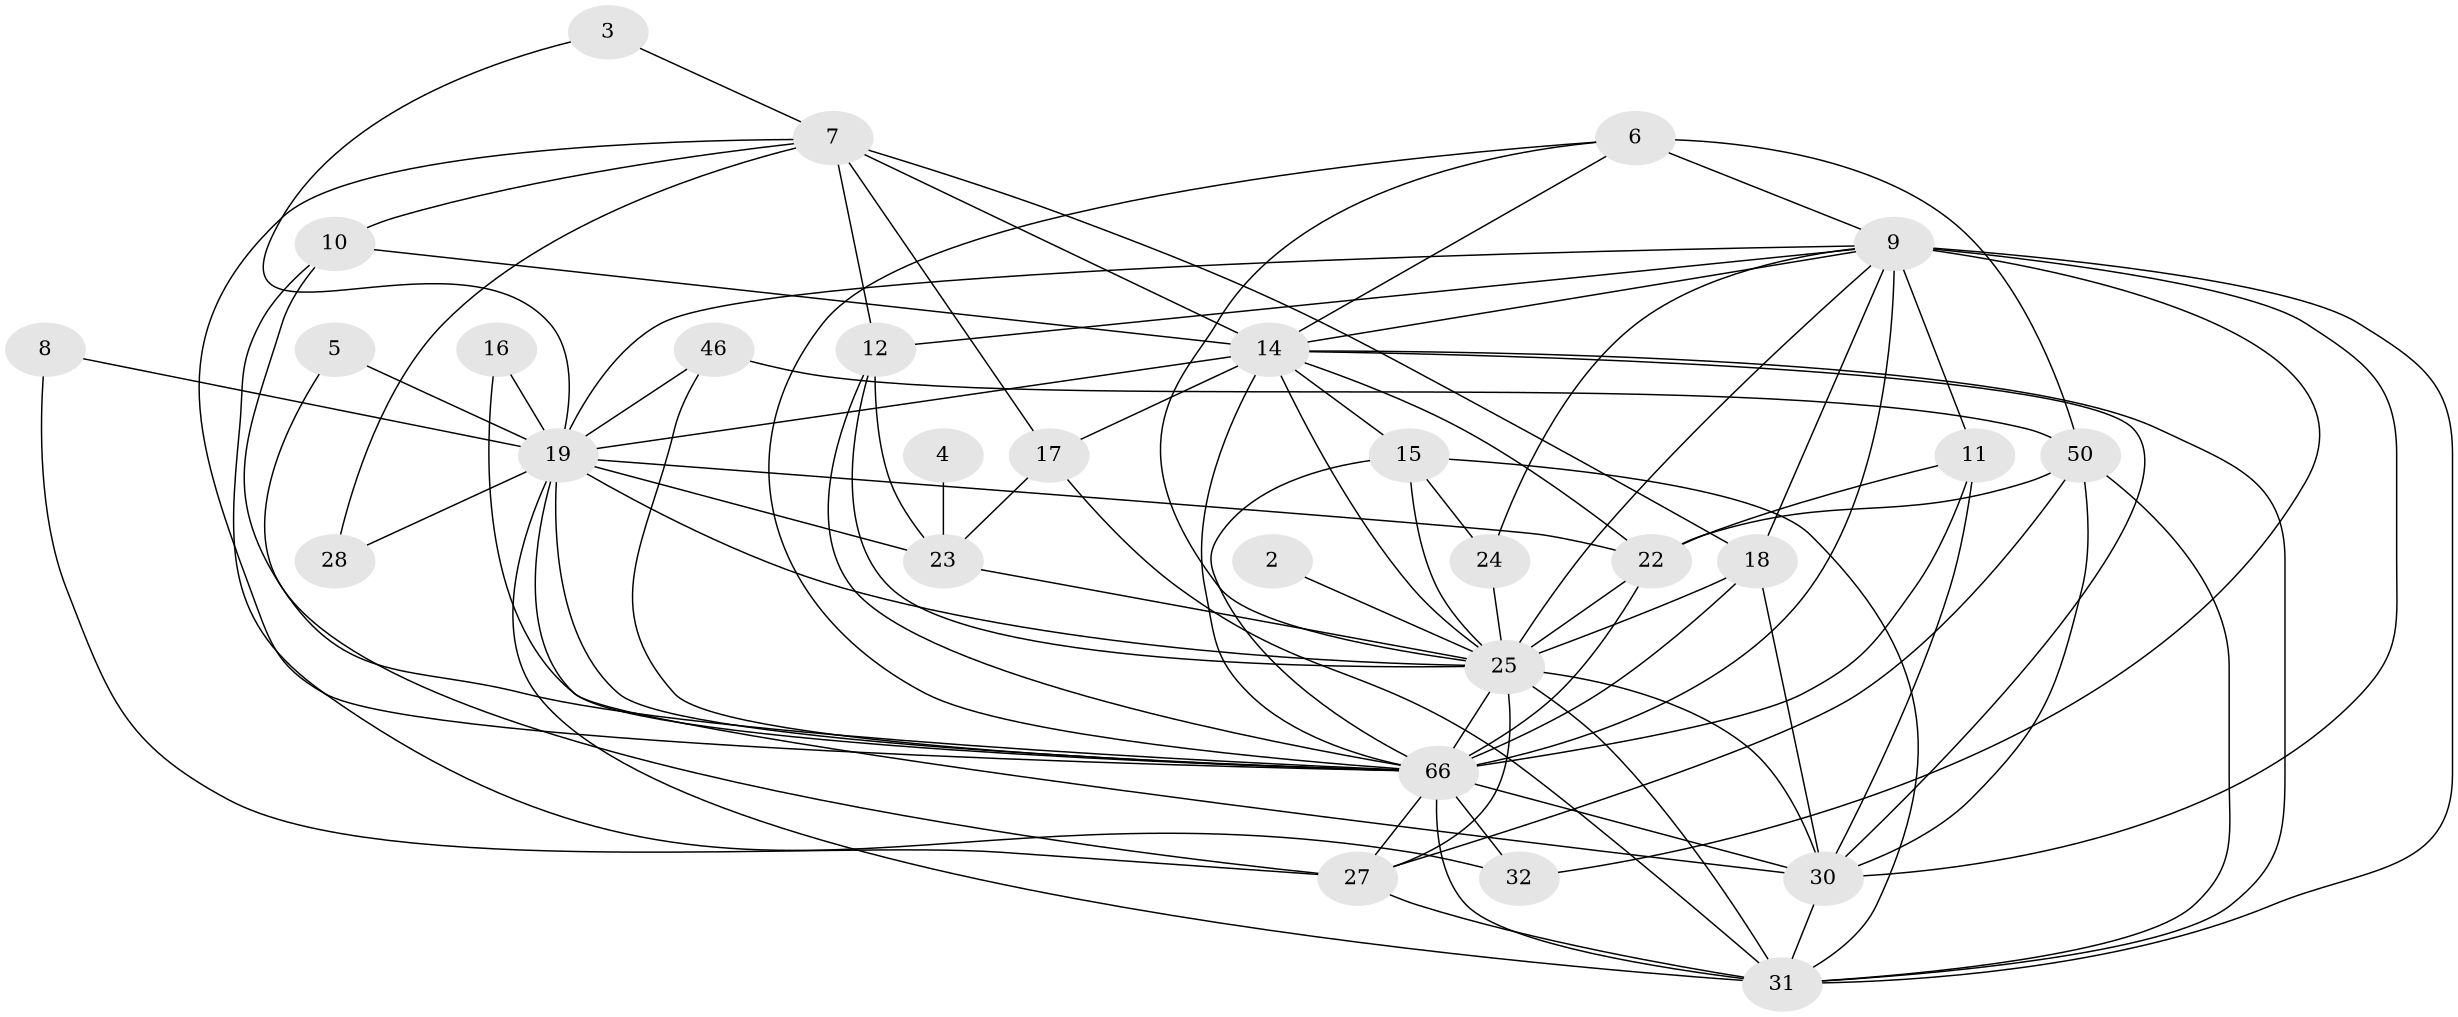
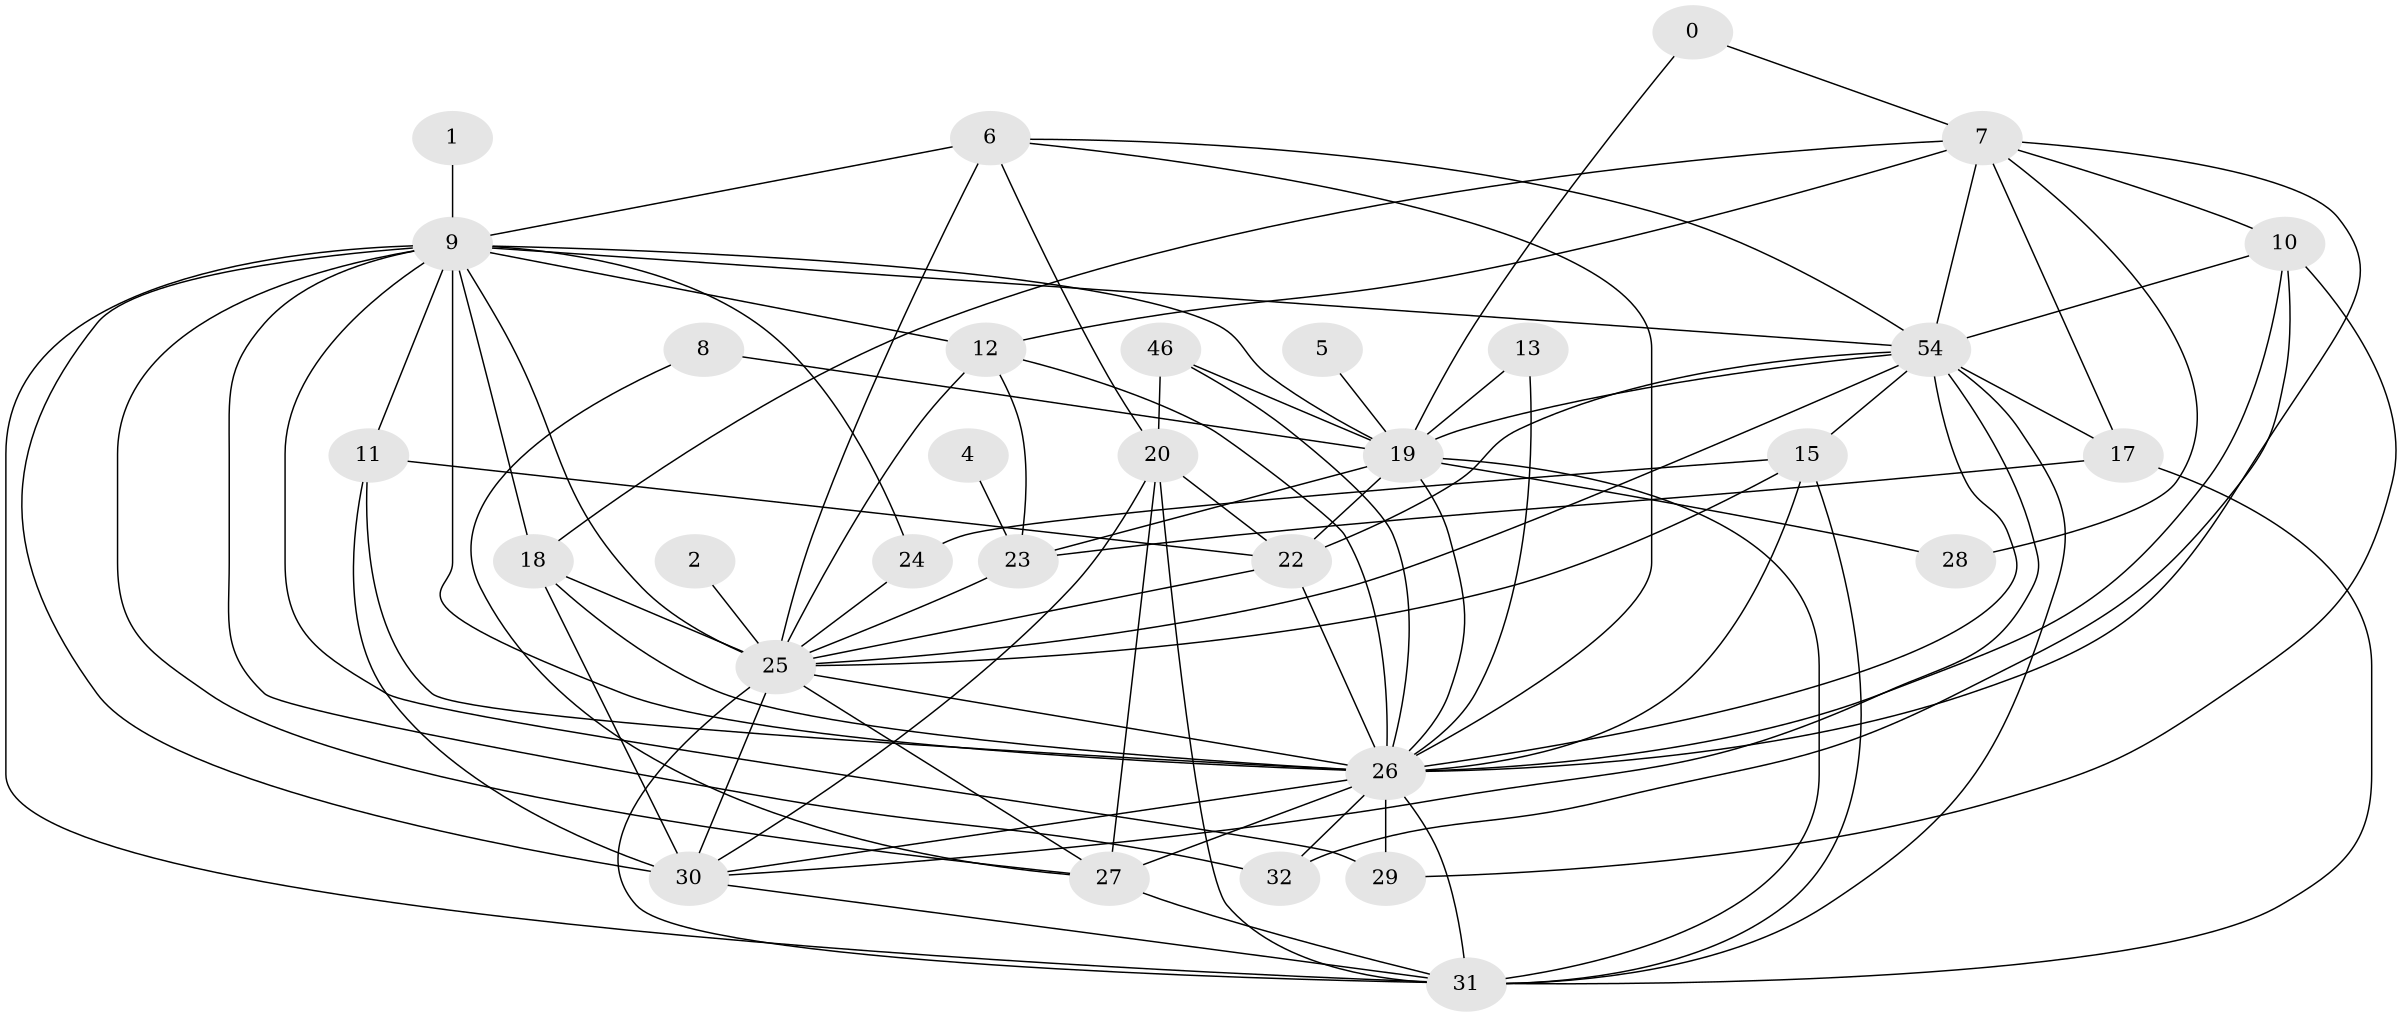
(608, 32) -> (1693, 32)
none -> (453, 138)
(497, 350) -> (1528, 350)
(1270, 350) -> (1931, 350)
(2081, 456) -> (1158, 456)
(1013, 625) -> none
(668, 765) -> (309, 738)
(1439, 773) -> (1386, 773)
(1066, 783) -> none
none -> (1386, 879)
